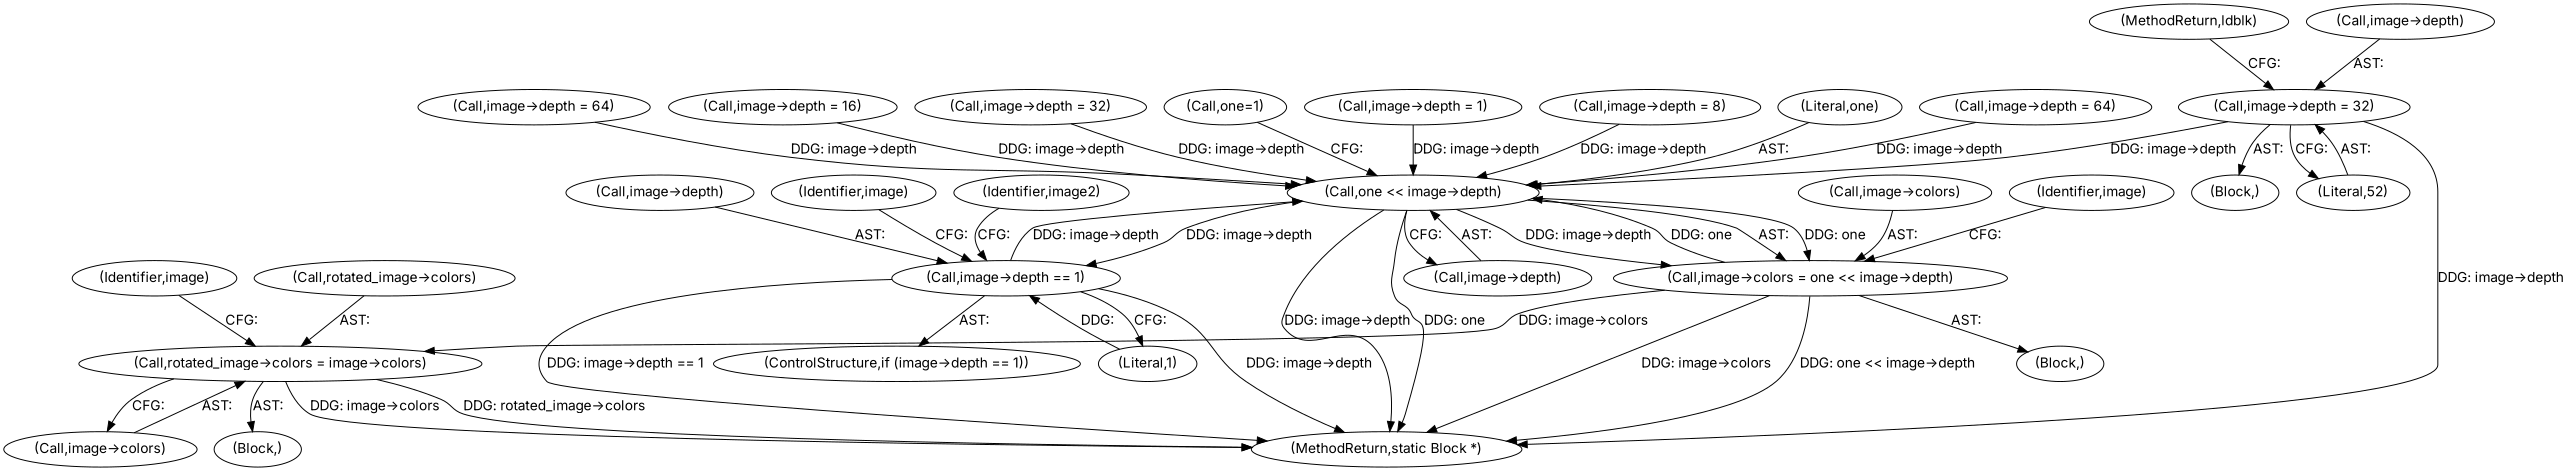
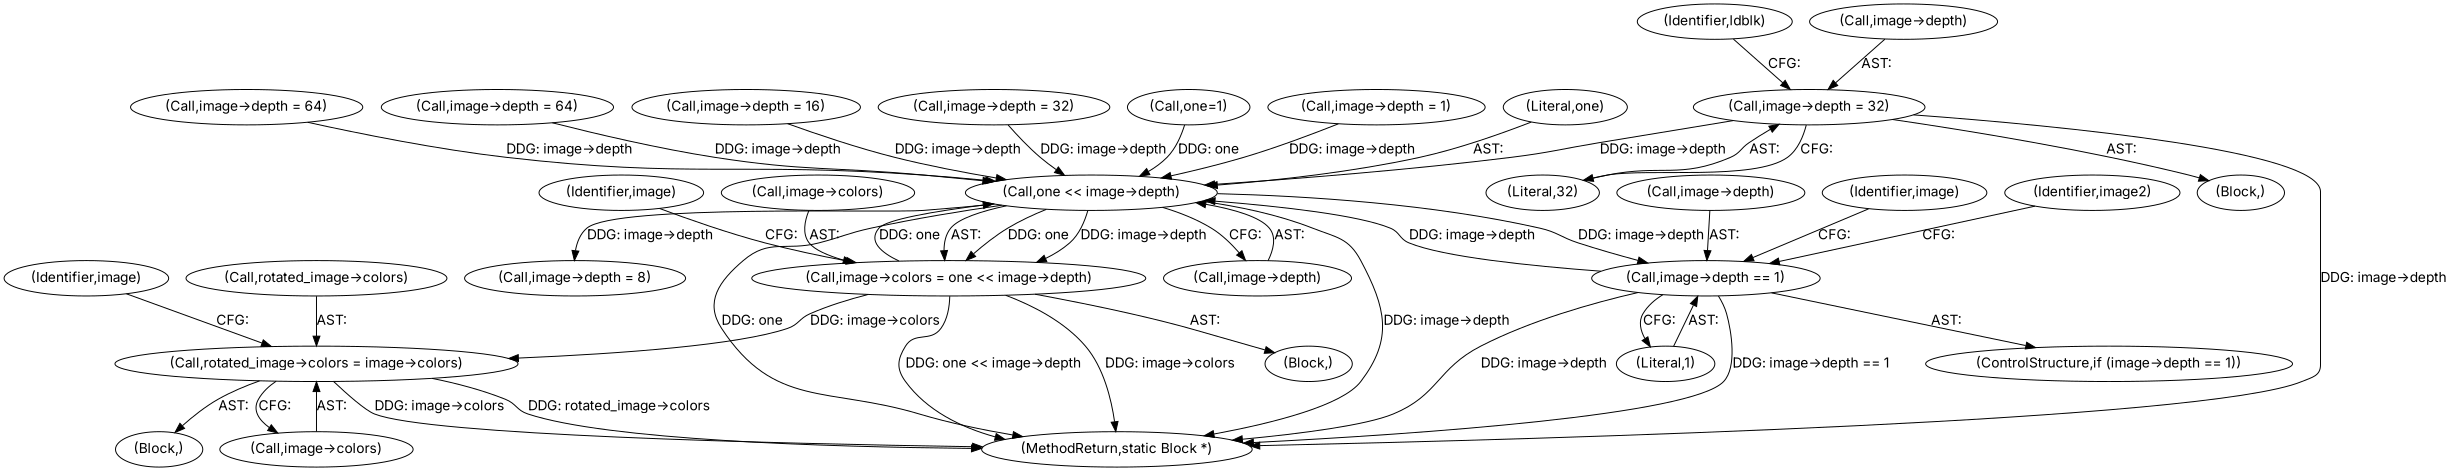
(2189, 22) -> (1715, 22)
(1349, 150) -> (1209, 150)
(1554, 153) -> (777, 211)
(2353, 193) -> (1543, 193)
(1099, 321) -> (1705, 321)
